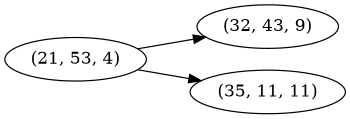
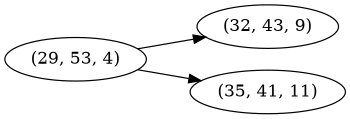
(76, 59) -> (76, 59)
(268, 92) -> (268, 92)
